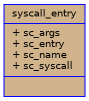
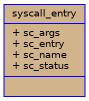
(42, 66) -> (41, 66)
